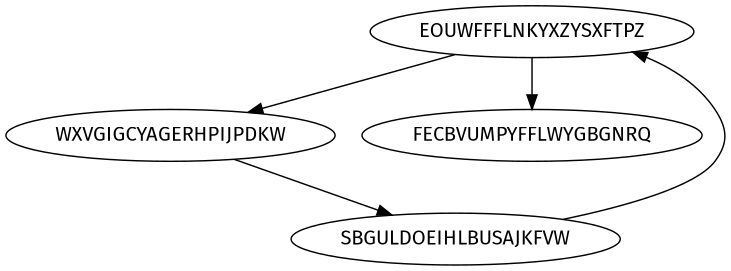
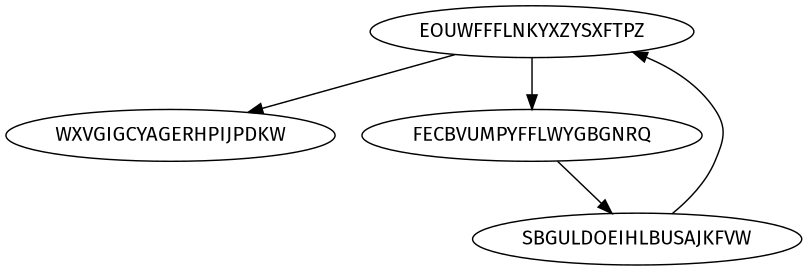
(306, 185) -> (579, 182)
